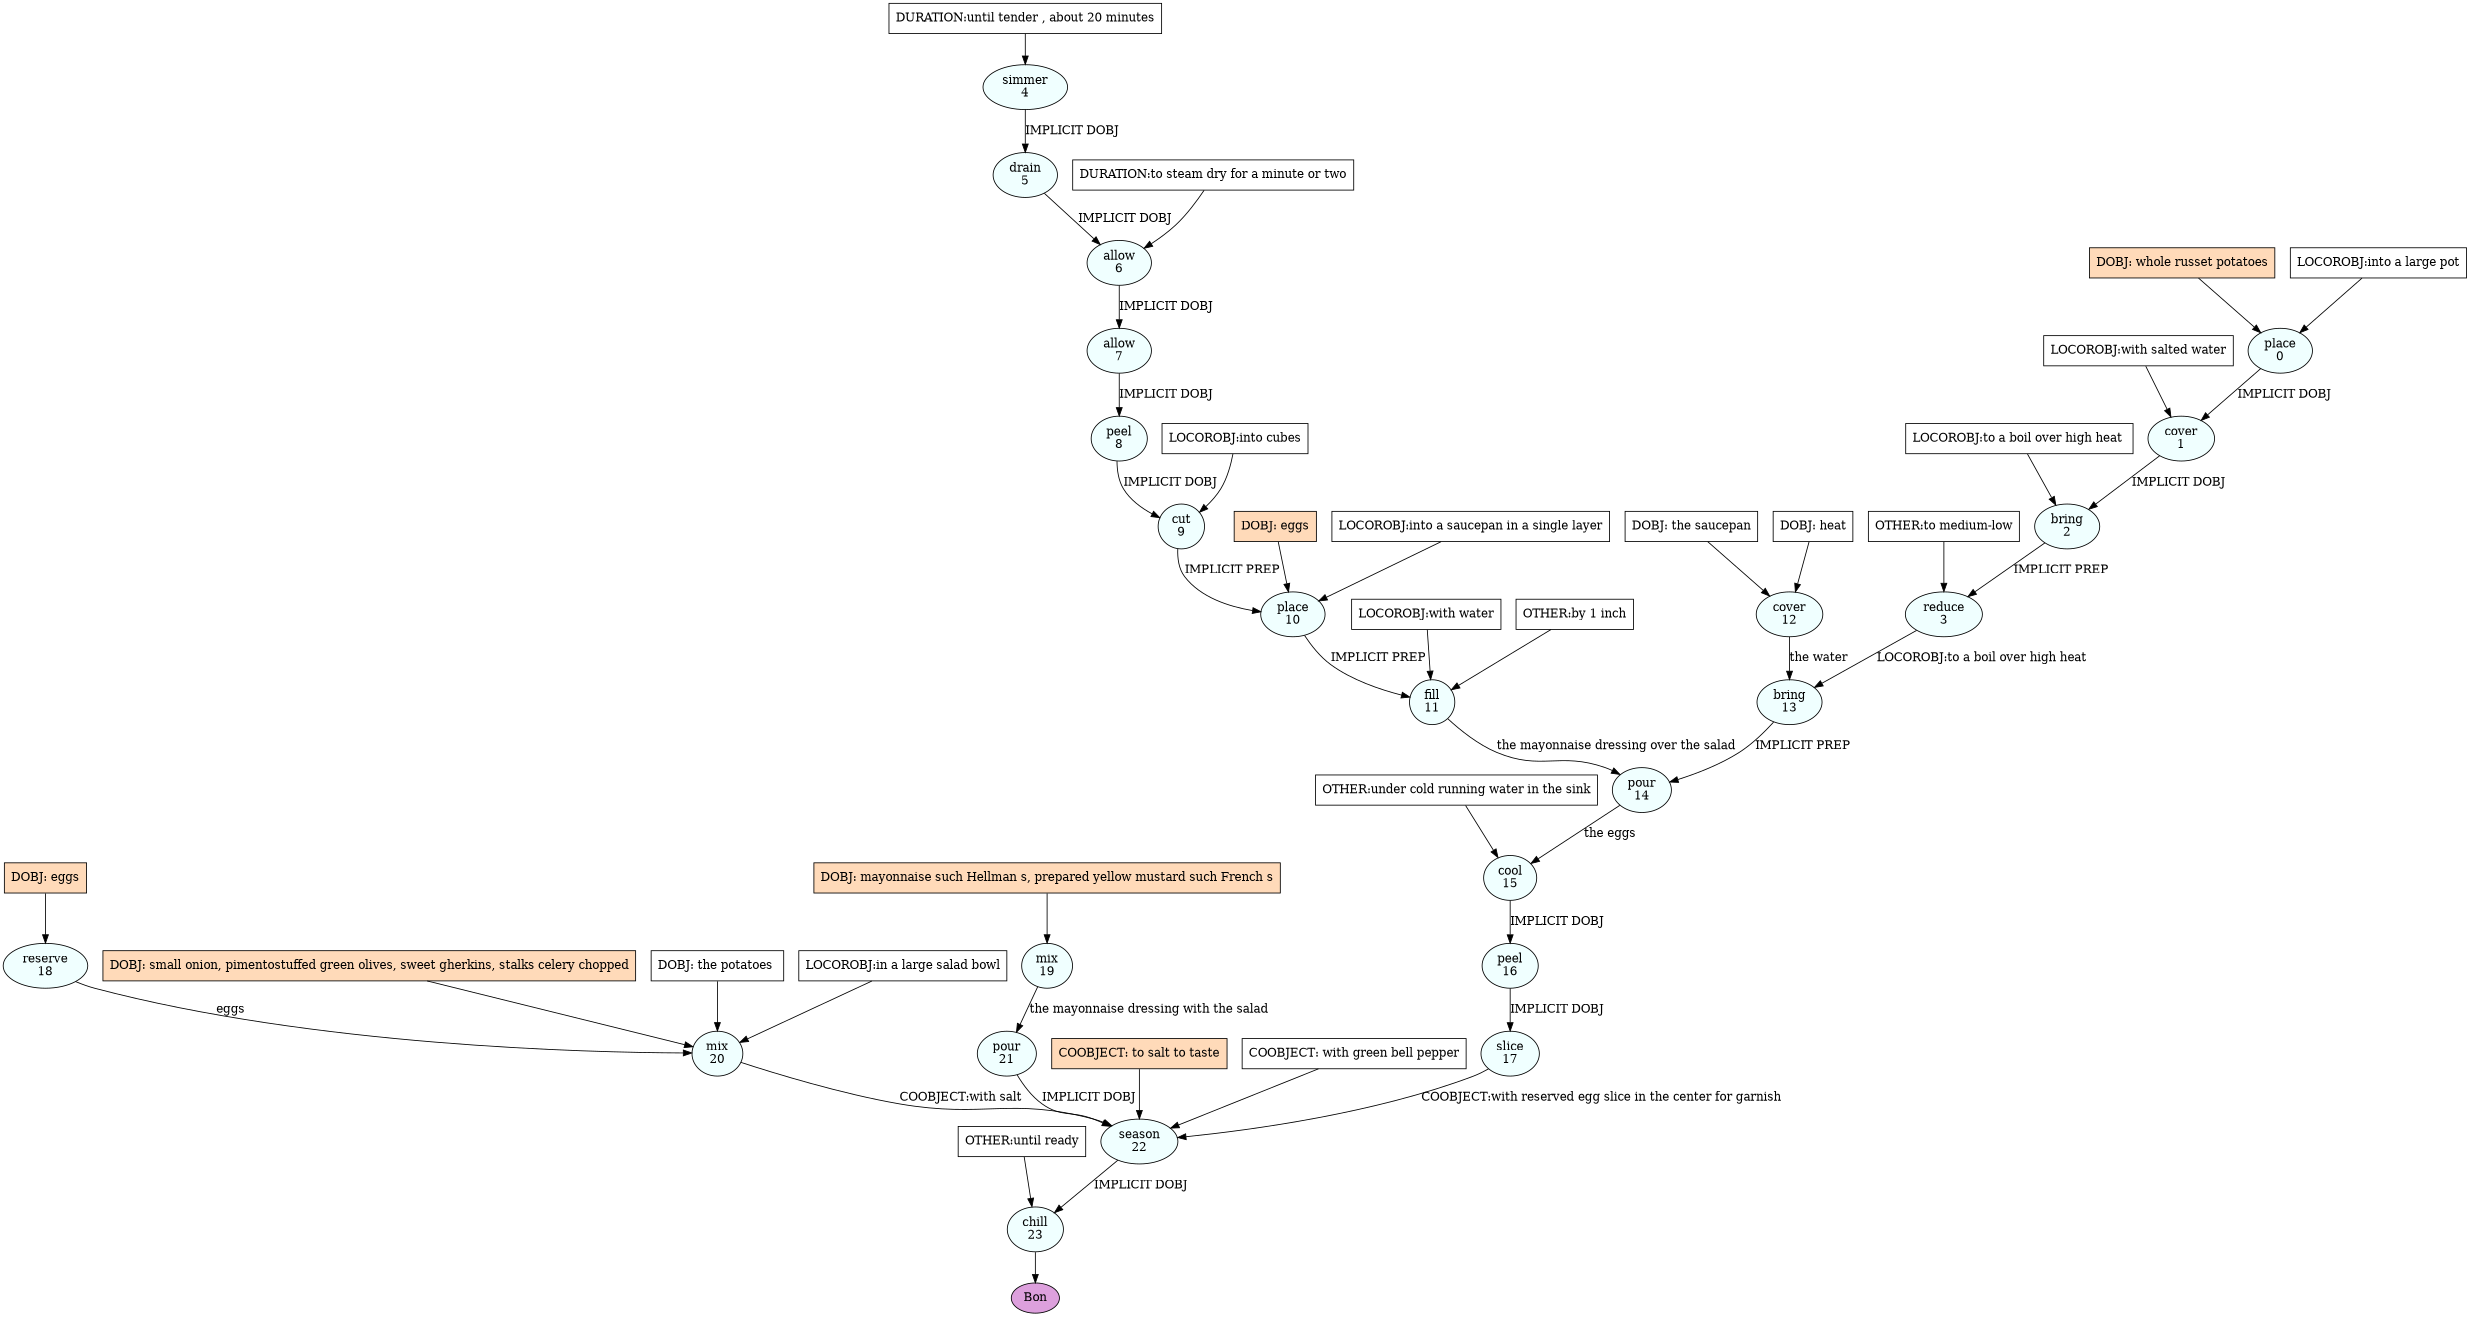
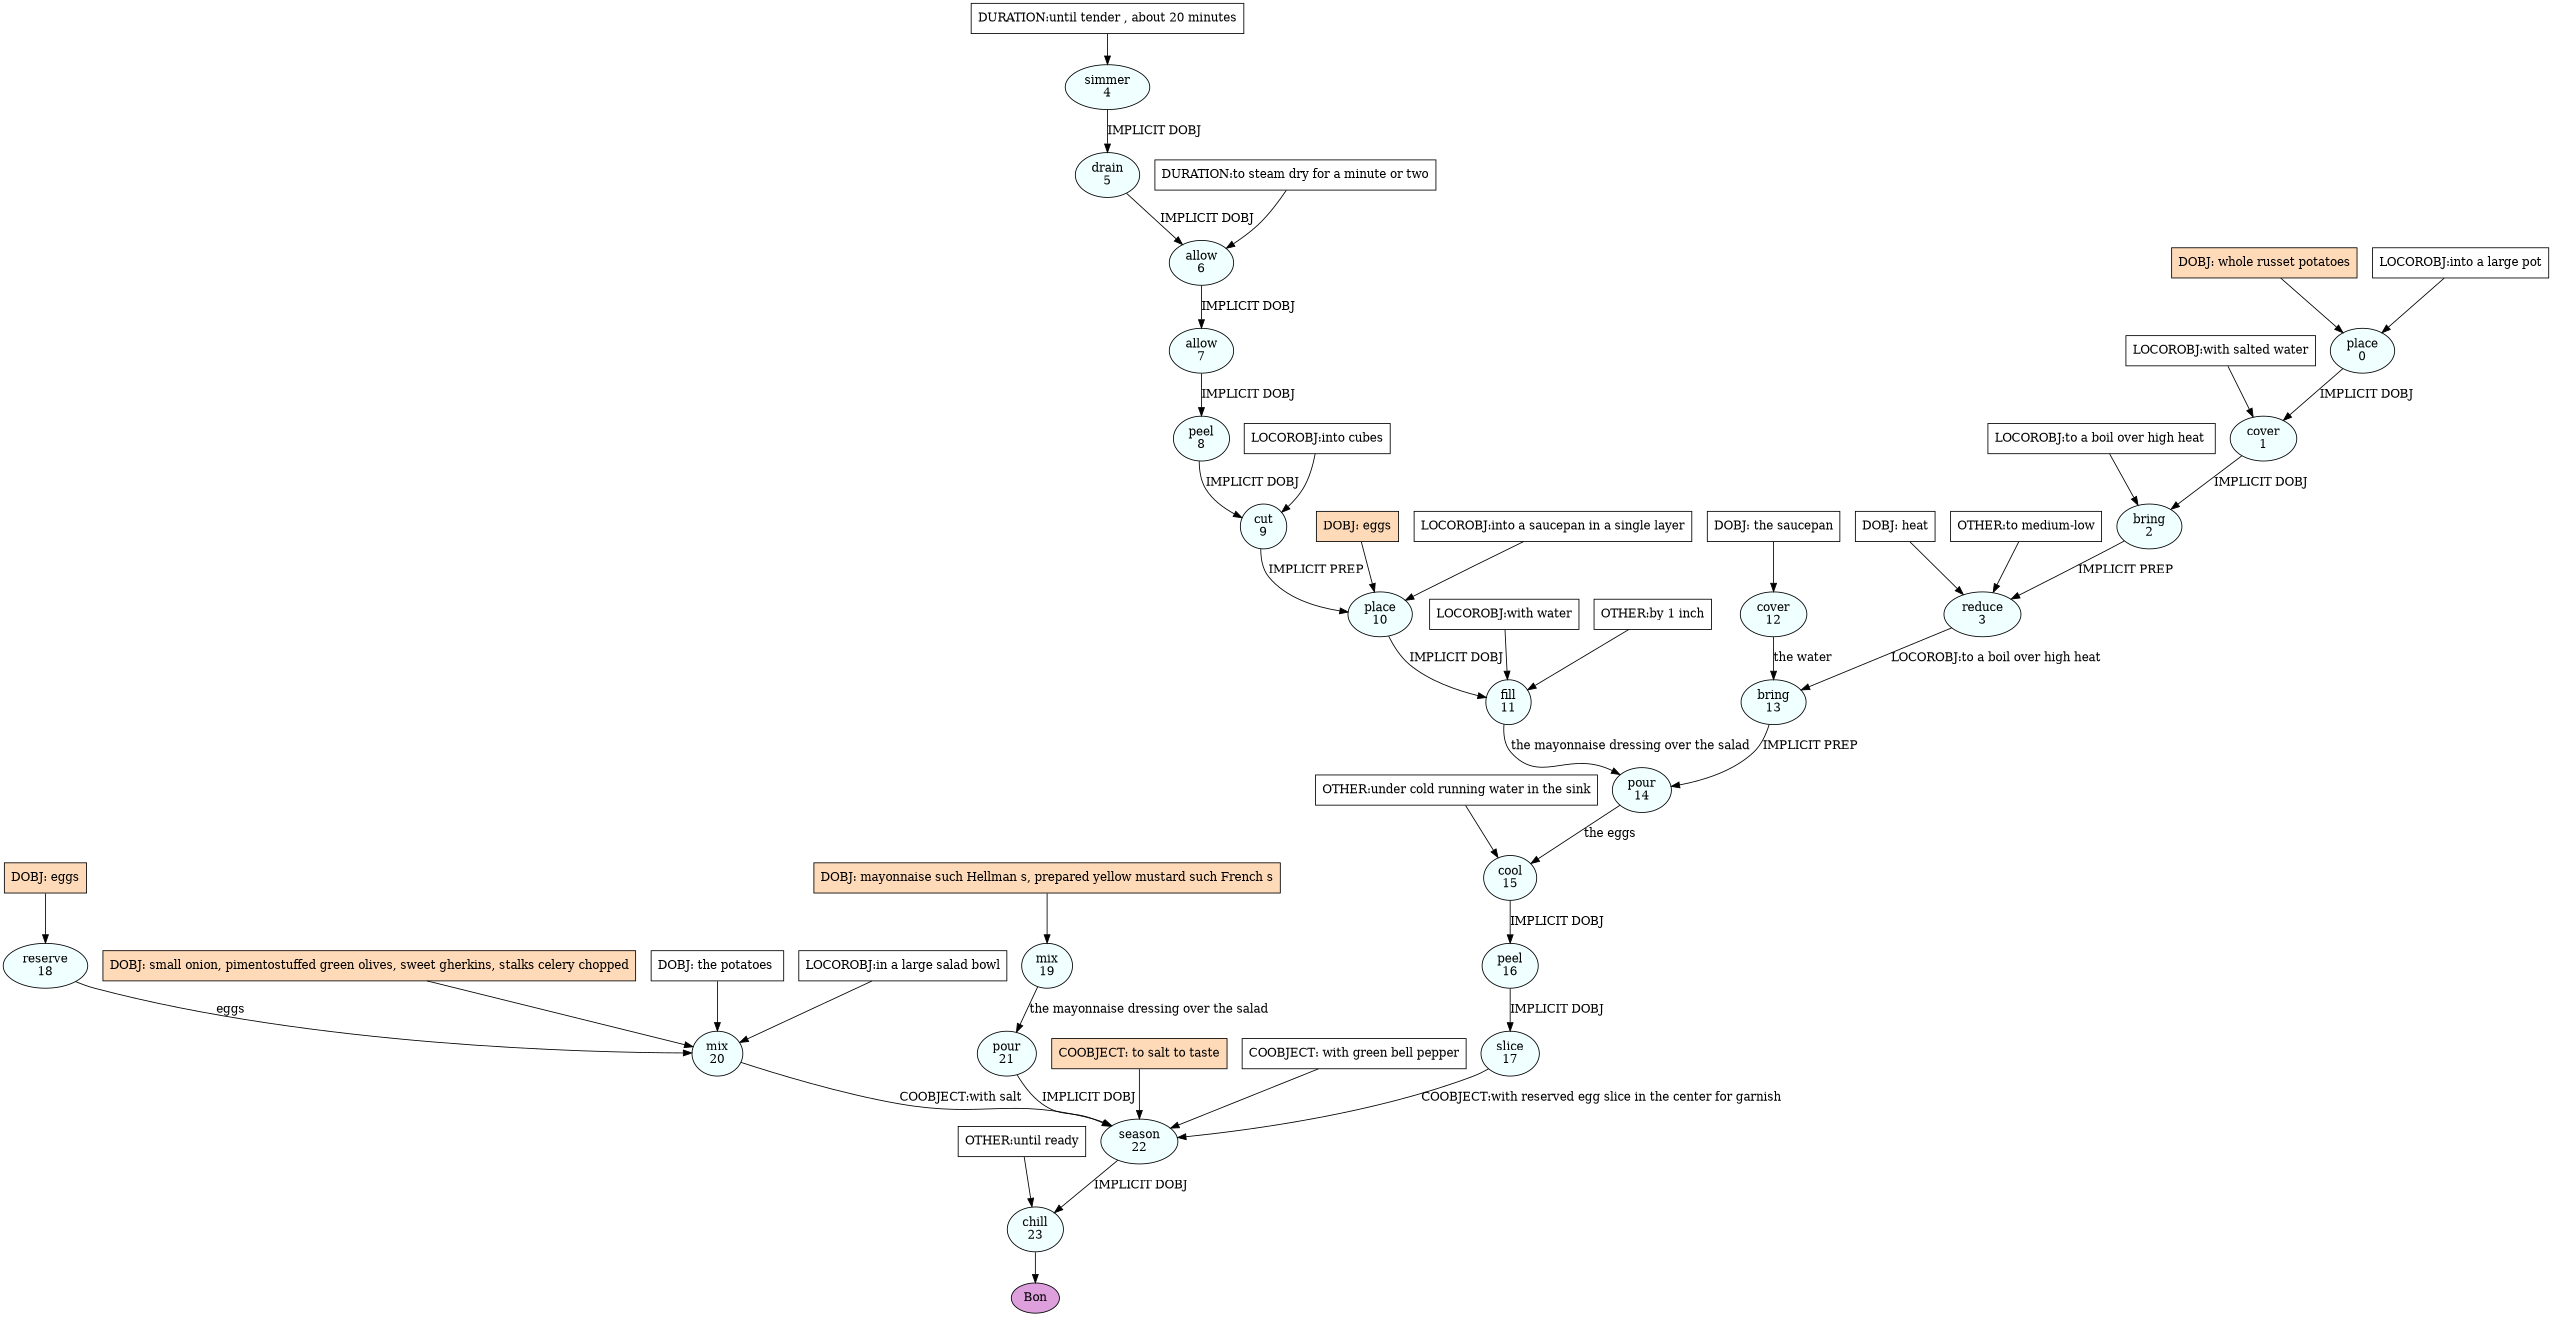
(1803, 563) -> (1934, 565)
(1378, 658) -> (1456, 658)
(1149, 1010) -> (1149, 1010)
